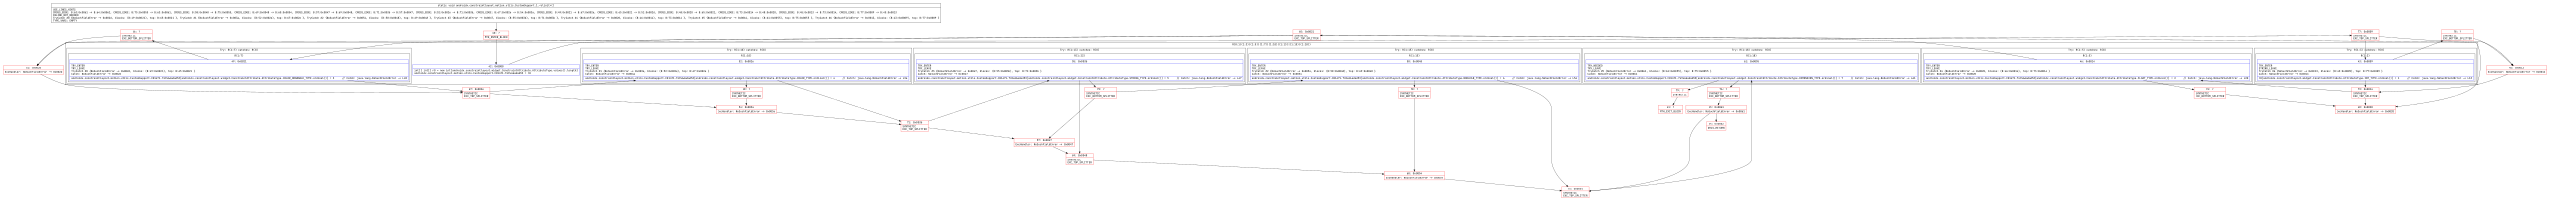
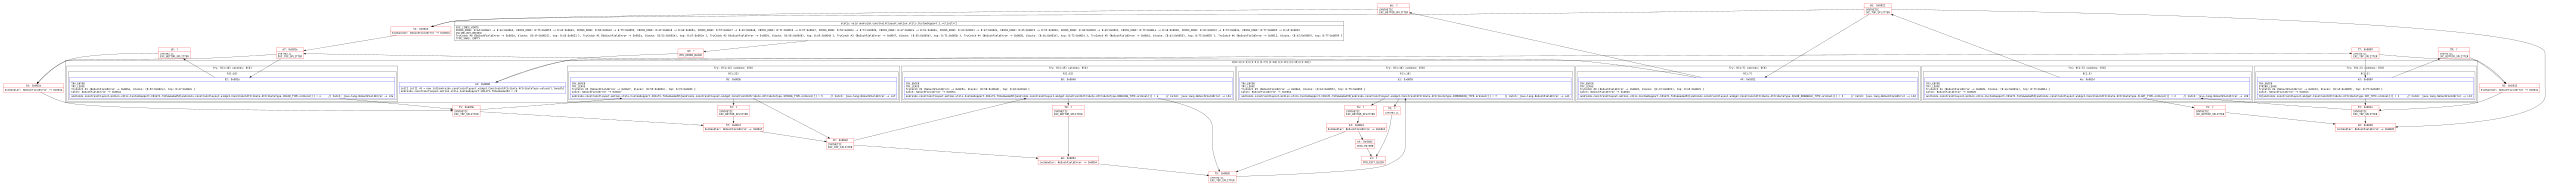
(1595, 66) -> (1248, 84)
(1209, 87) -> (939, 120)
none -> (1369, 151)
